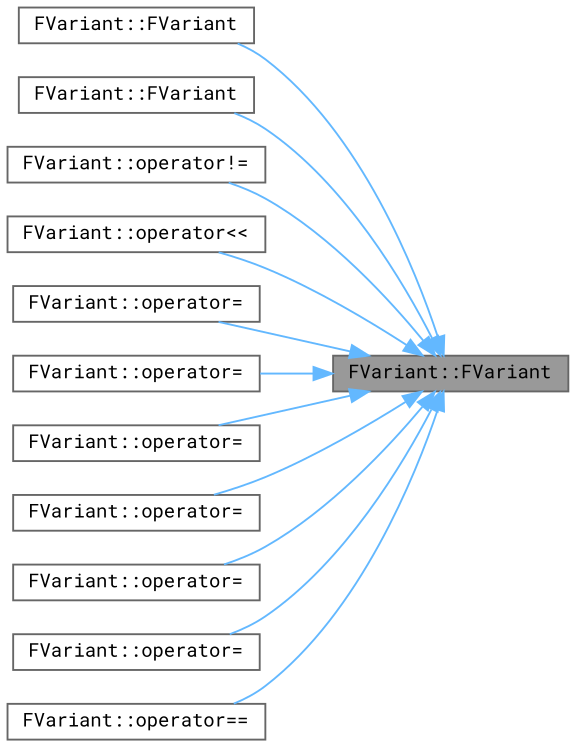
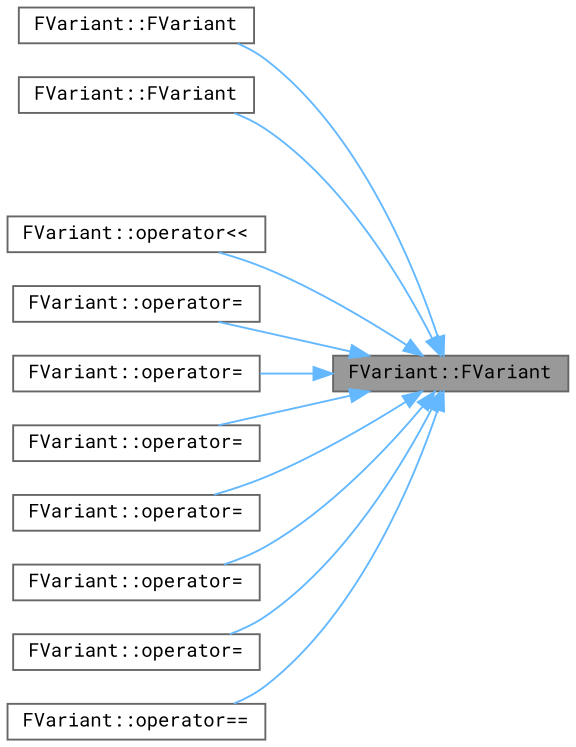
(136, 165) -> none
